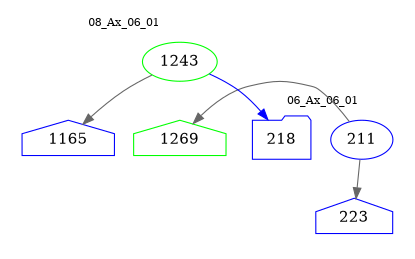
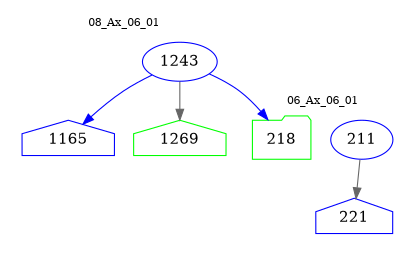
(180, 62) -> (180, 62)
(278, 81) -> (180, 95)
(120, 93) -> (120, 93)
(282, 140) -> (282, 140)
(354, 218) -> (354, 218)
